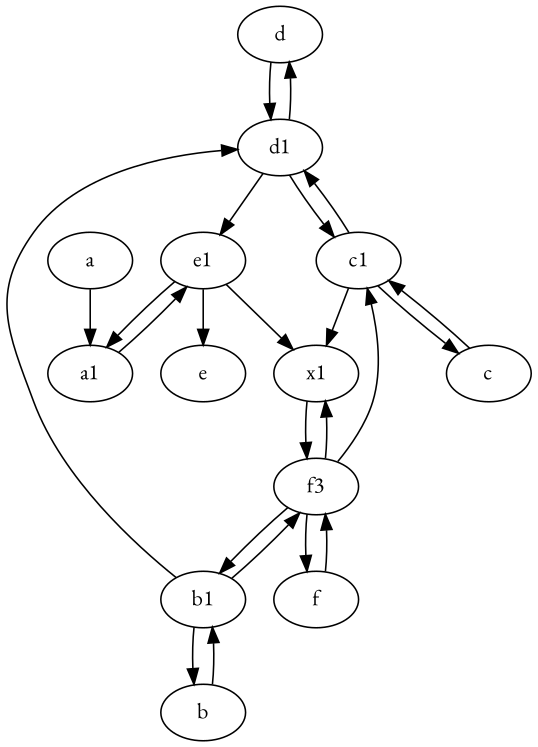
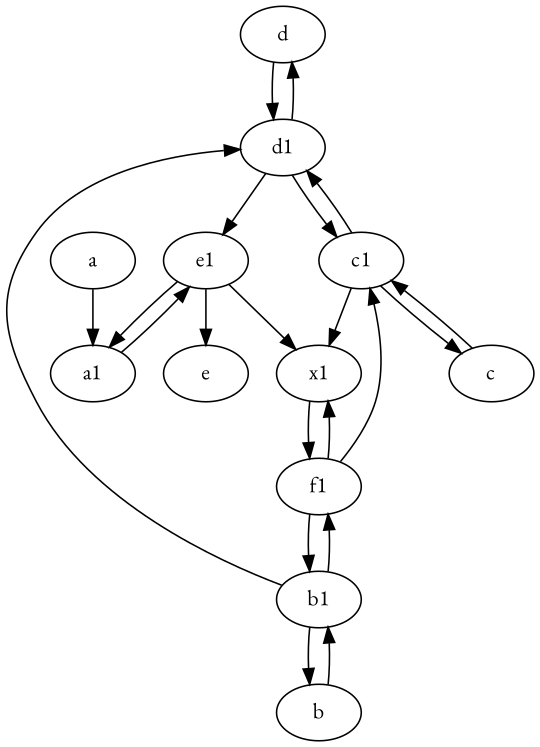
(316, 487) -> (319, 487)
(316, 600) -> none
